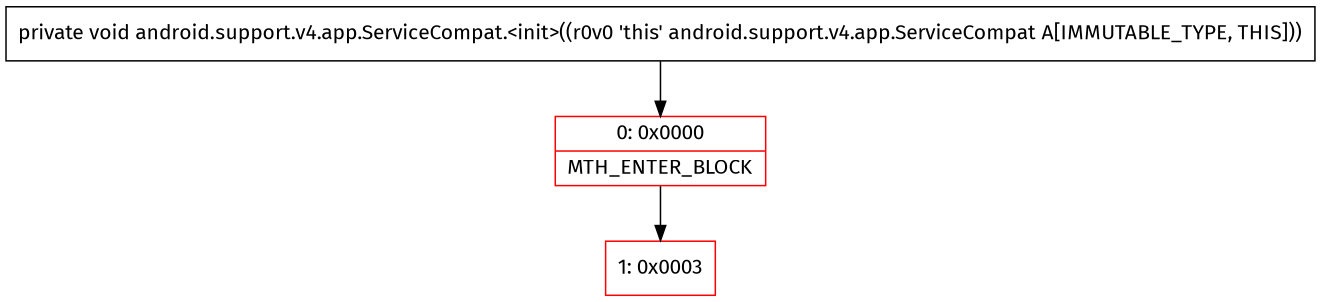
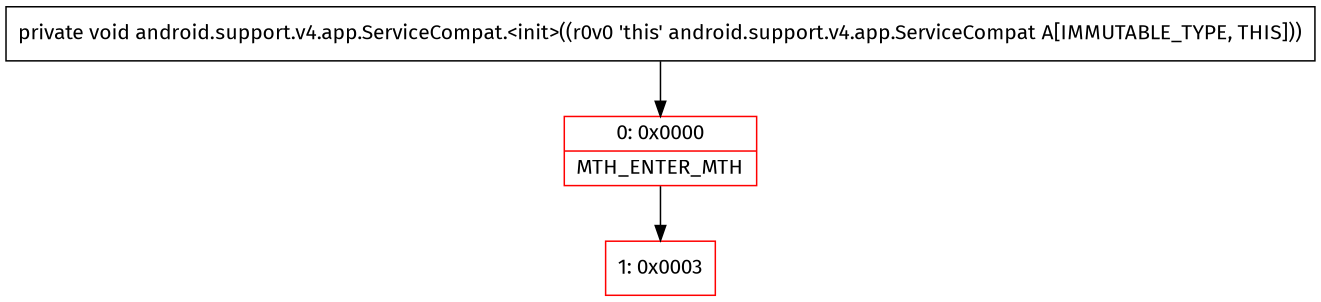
(660, 168) -> (660, 168)
